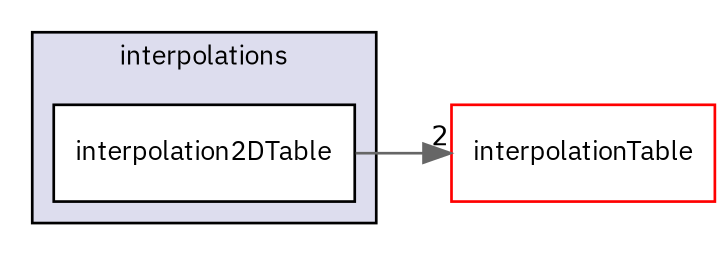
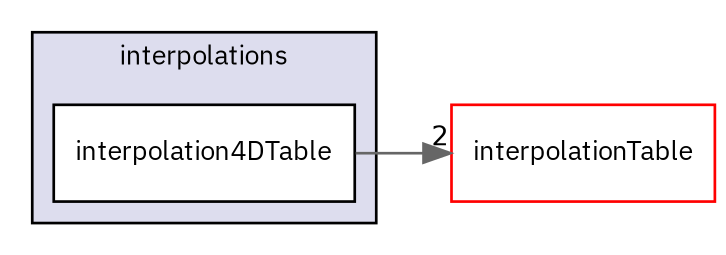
(204, 153) -> (204, 153)
